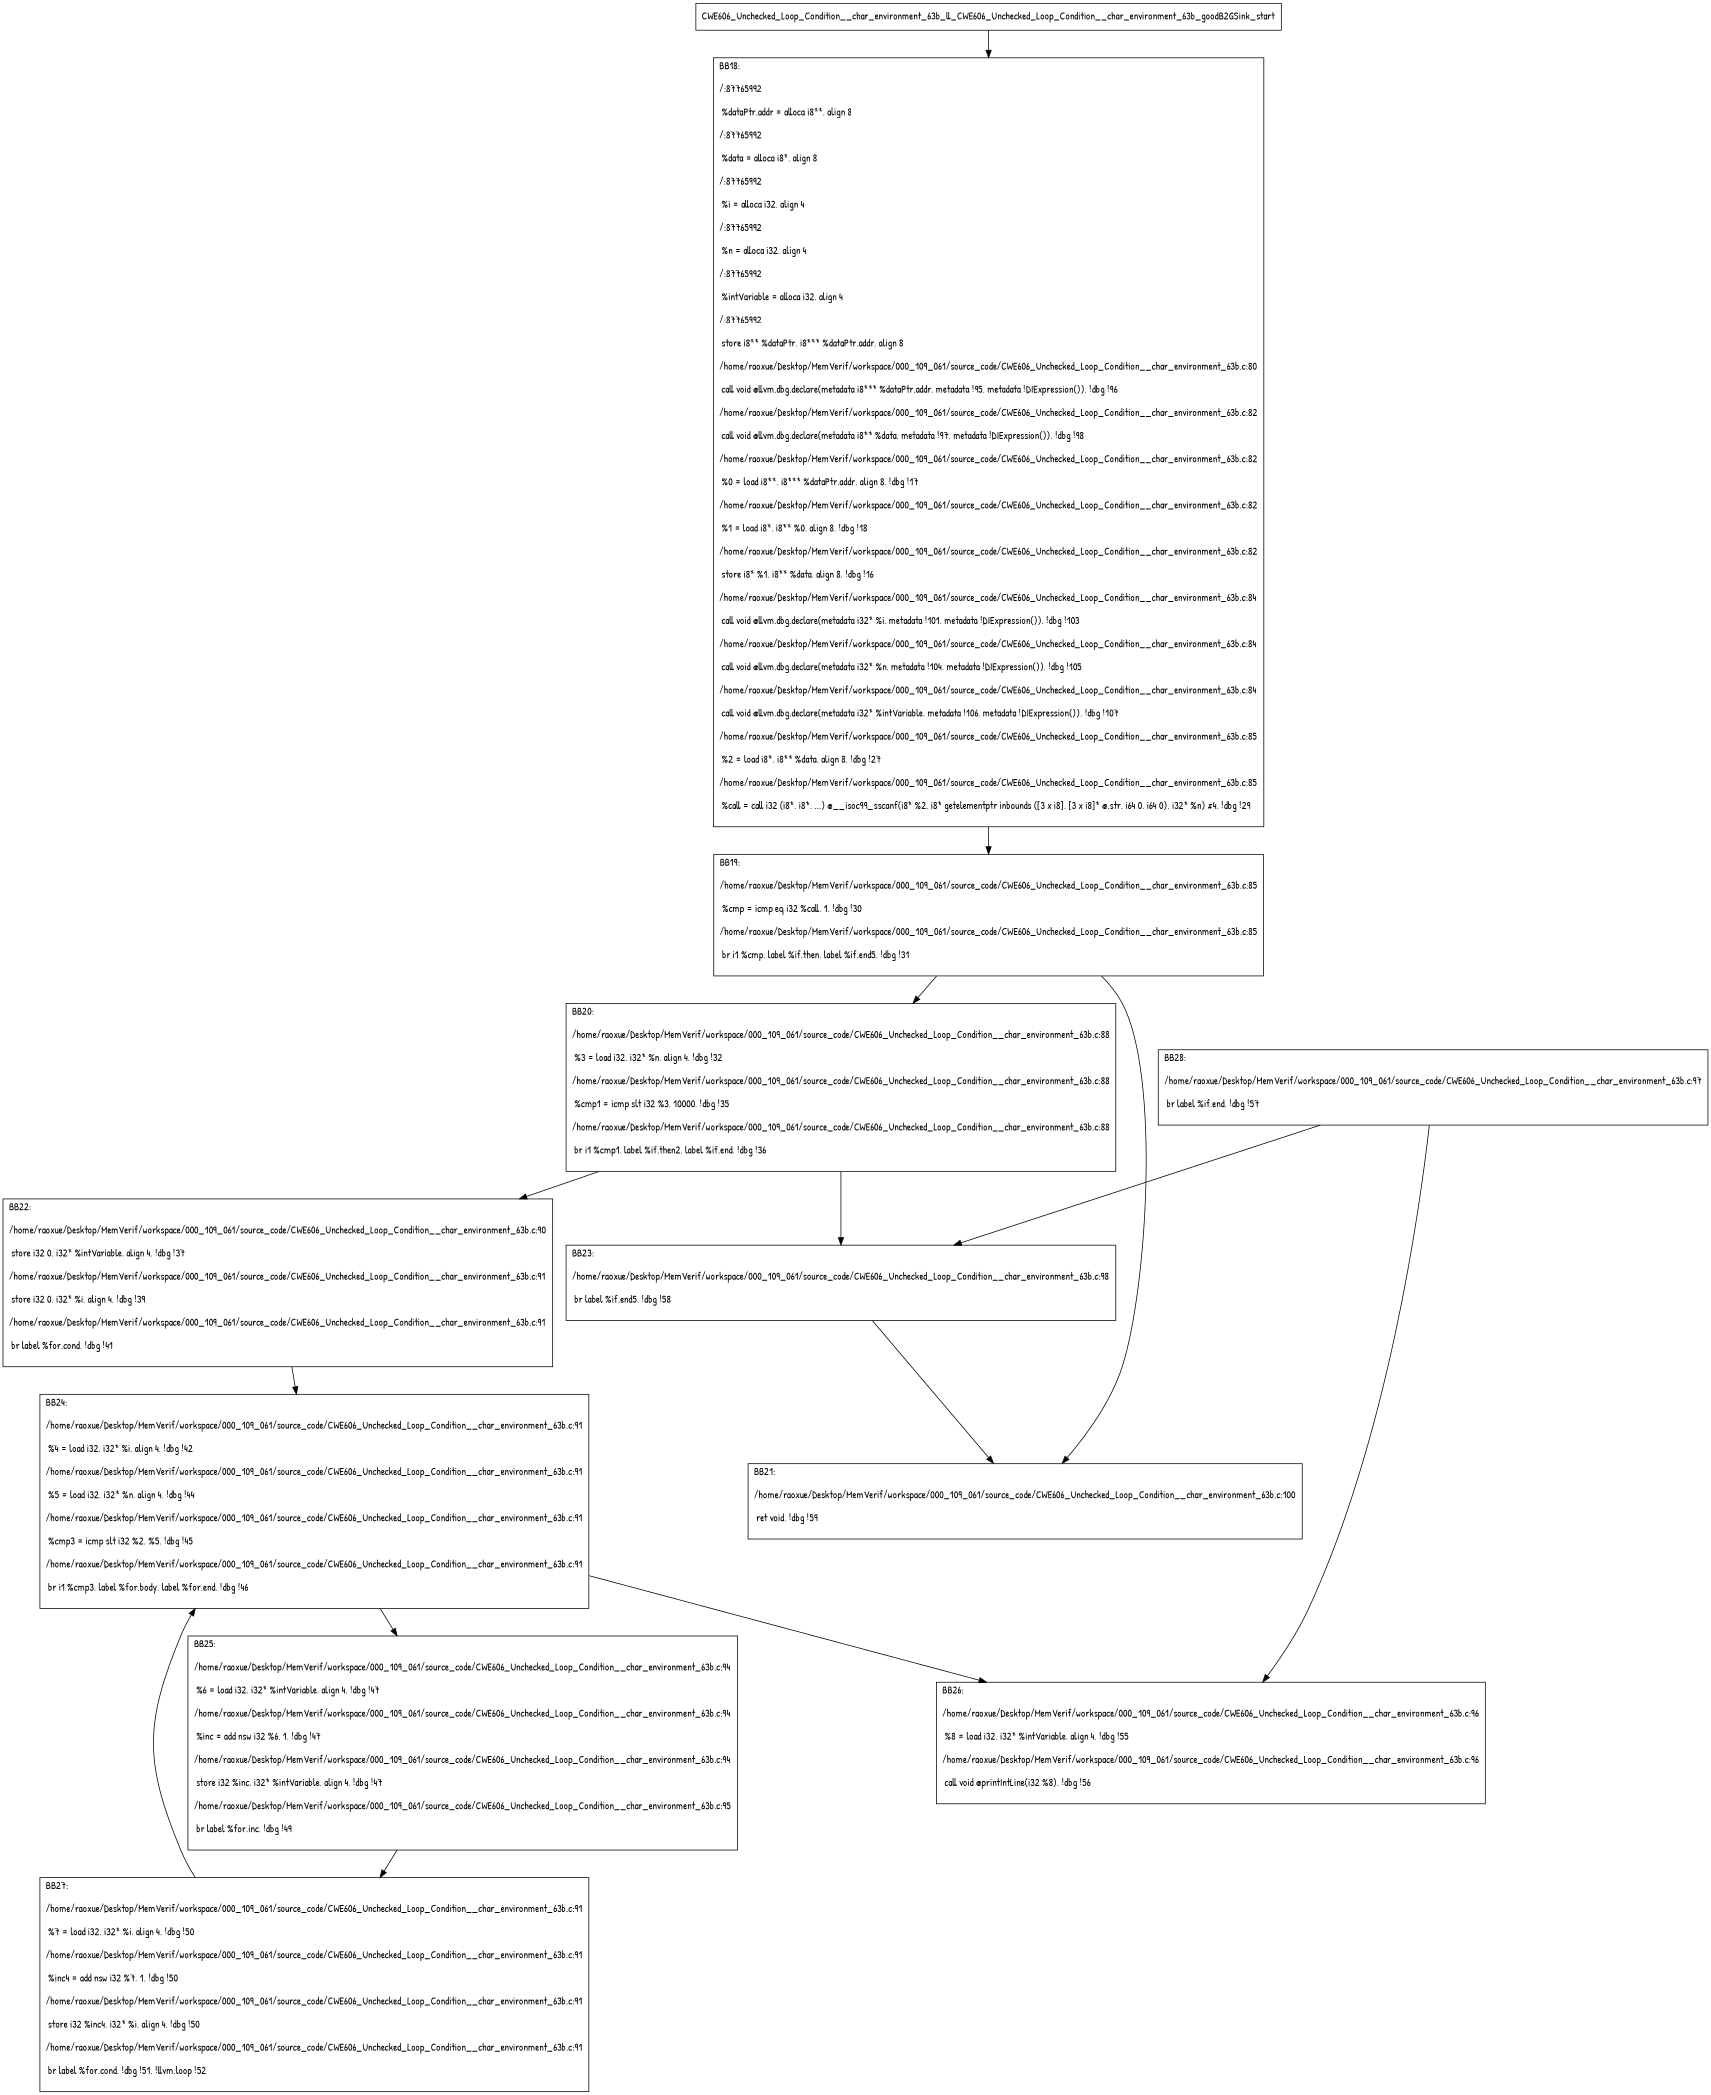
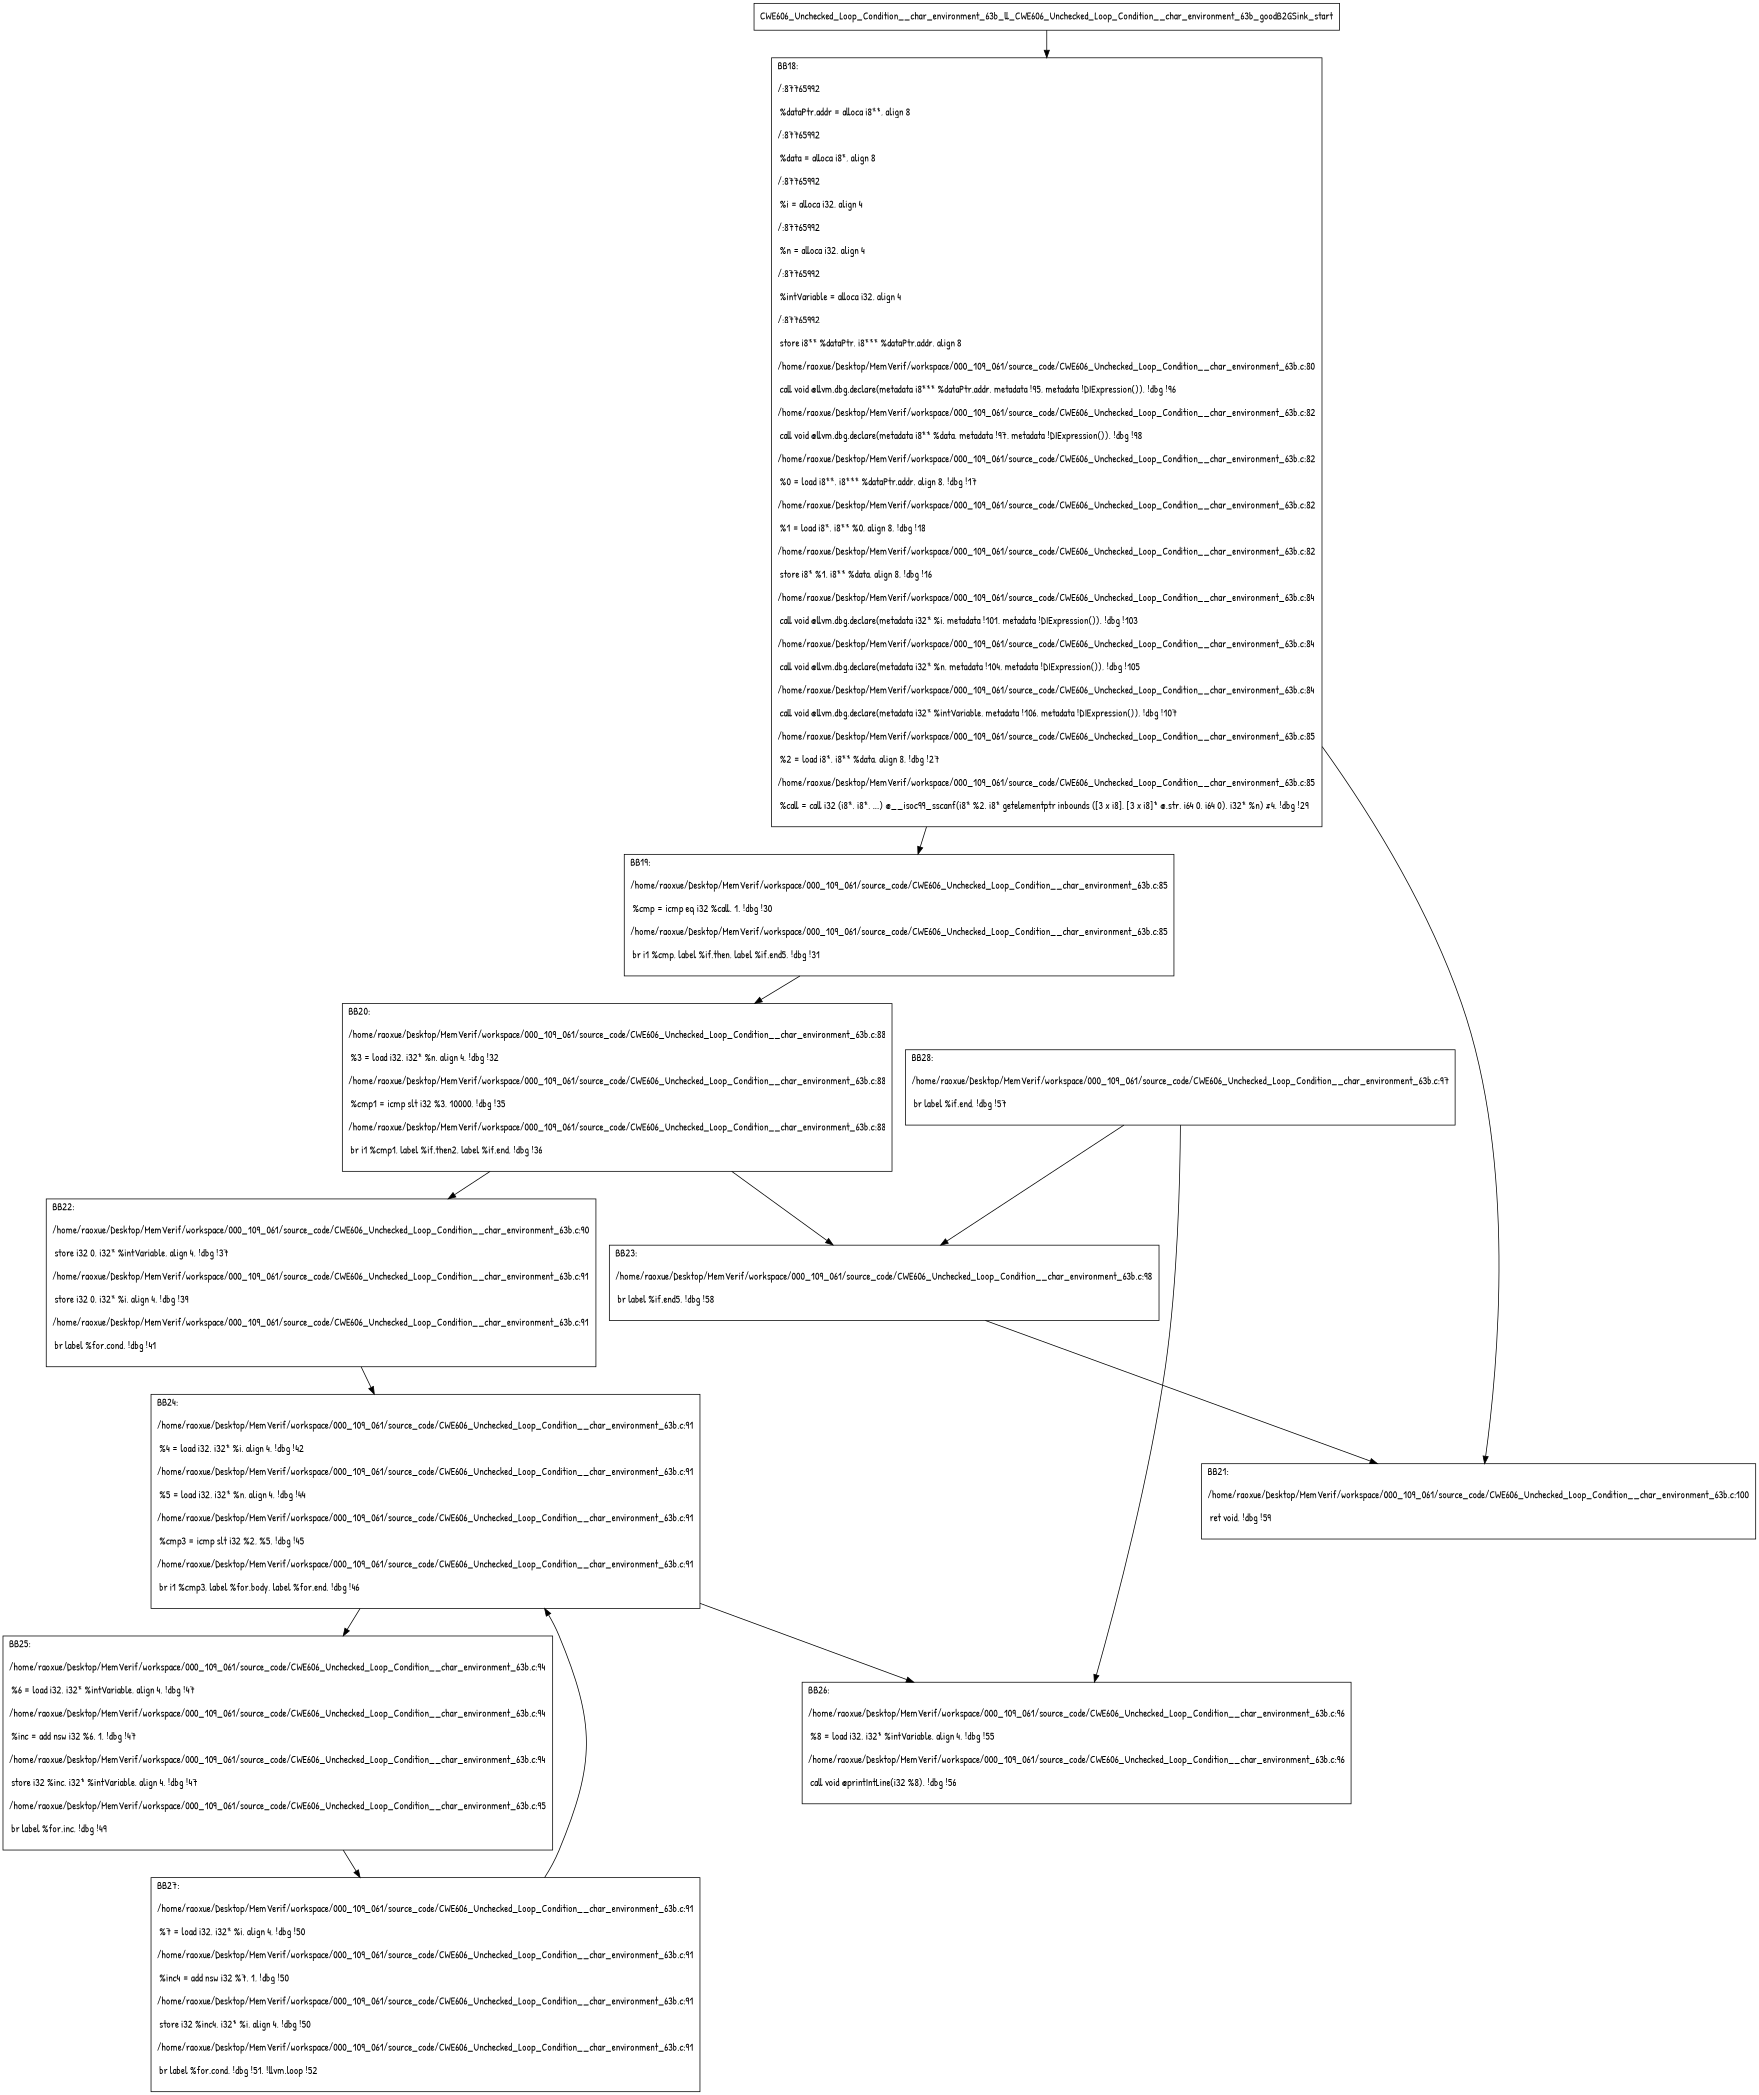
(1144, 1221) -> (1482, 1083)
